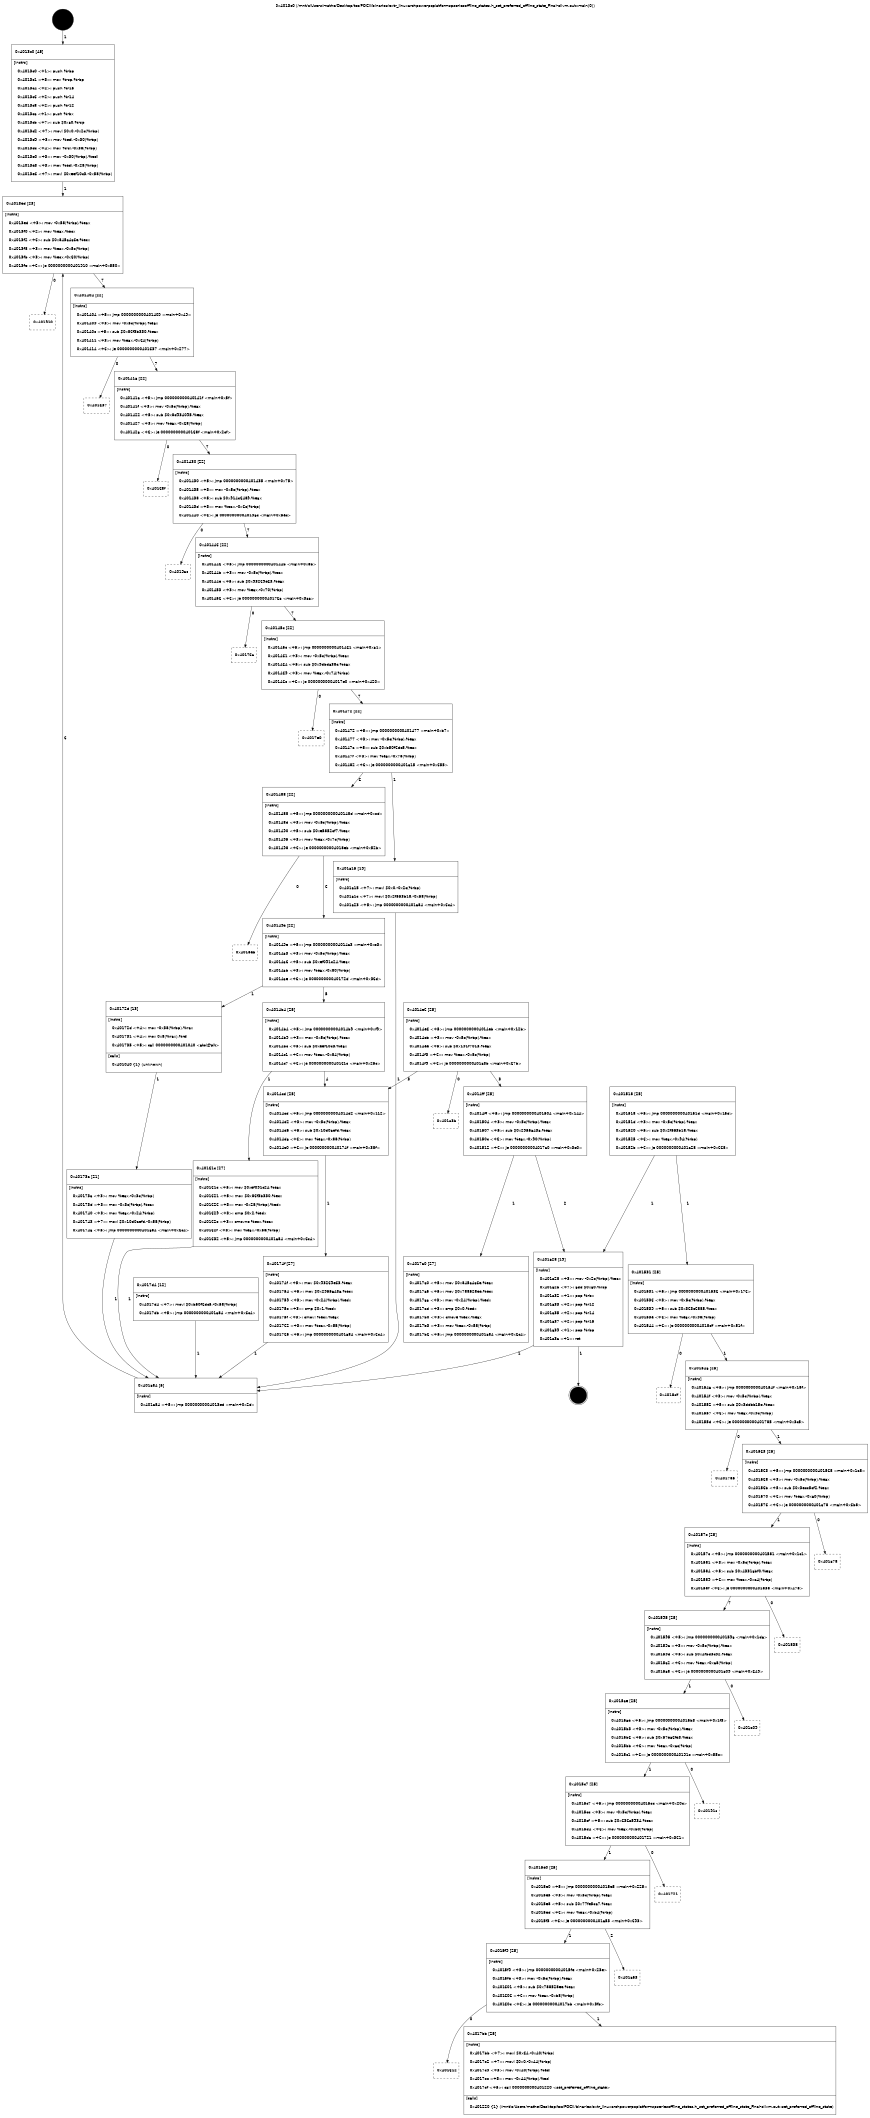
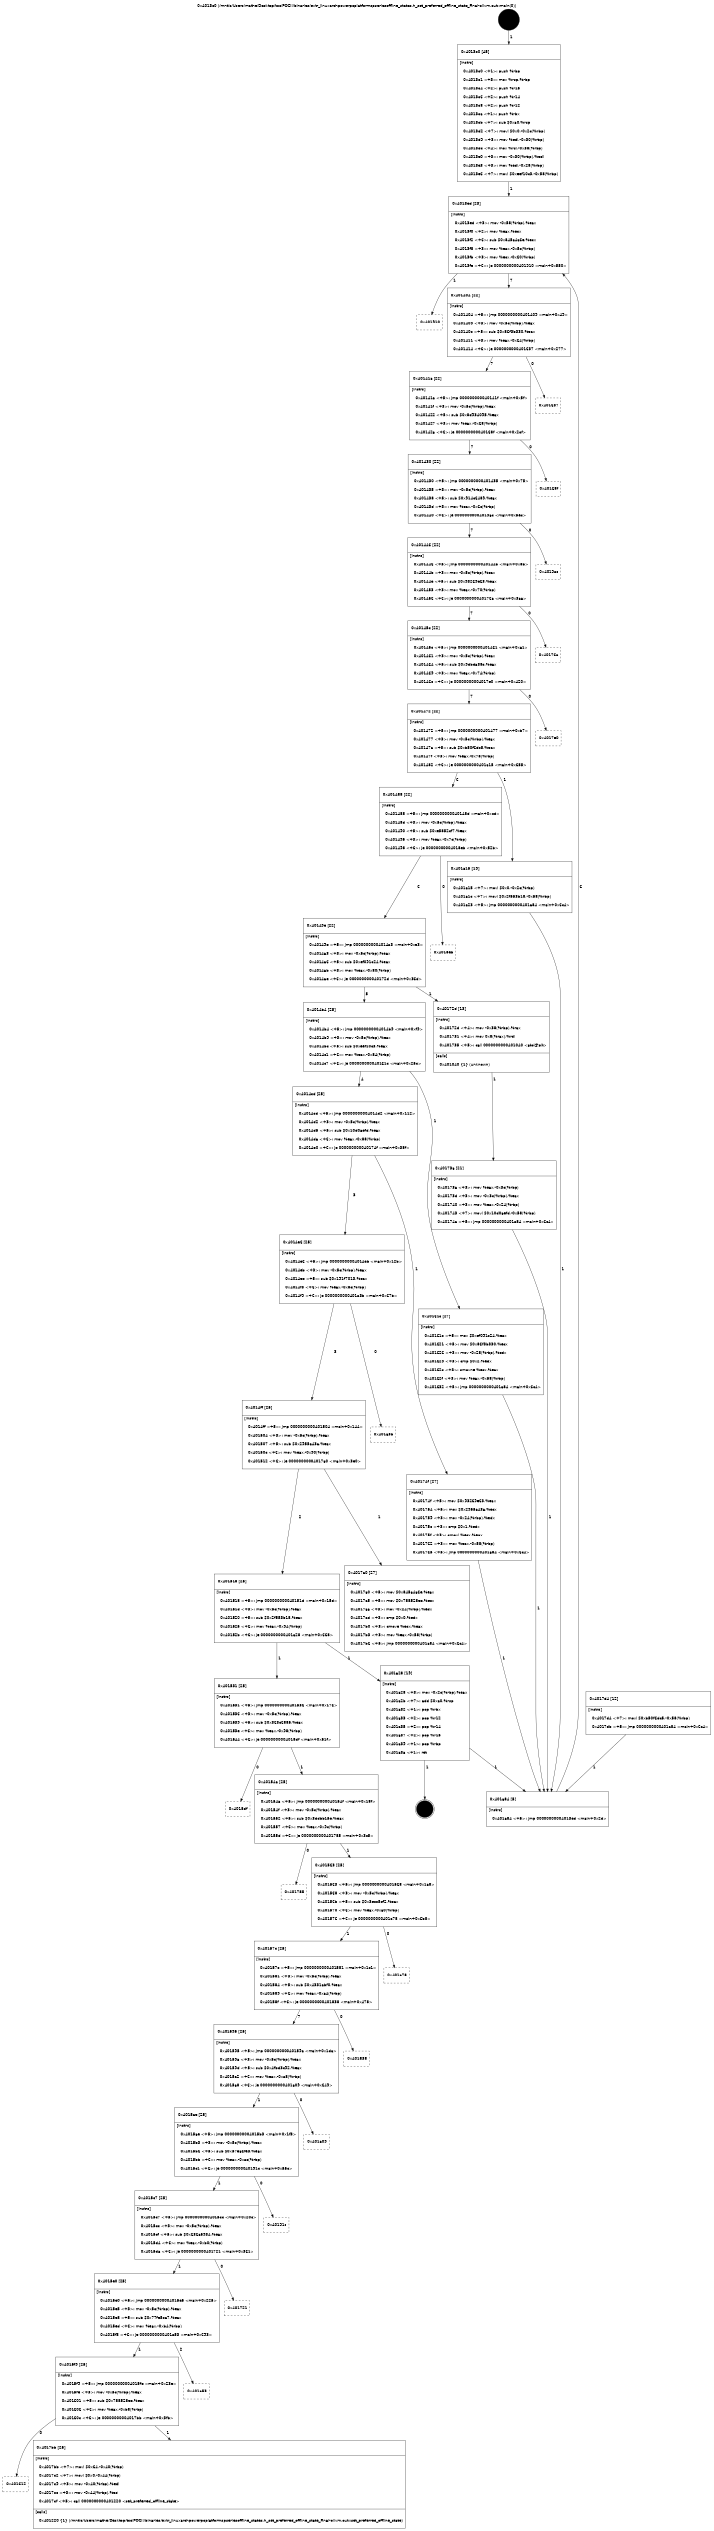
(54, 281) -> (454, 281)
(404, 1080) -> (349, 1194)
(549, 1202) -> (291, 1520)
